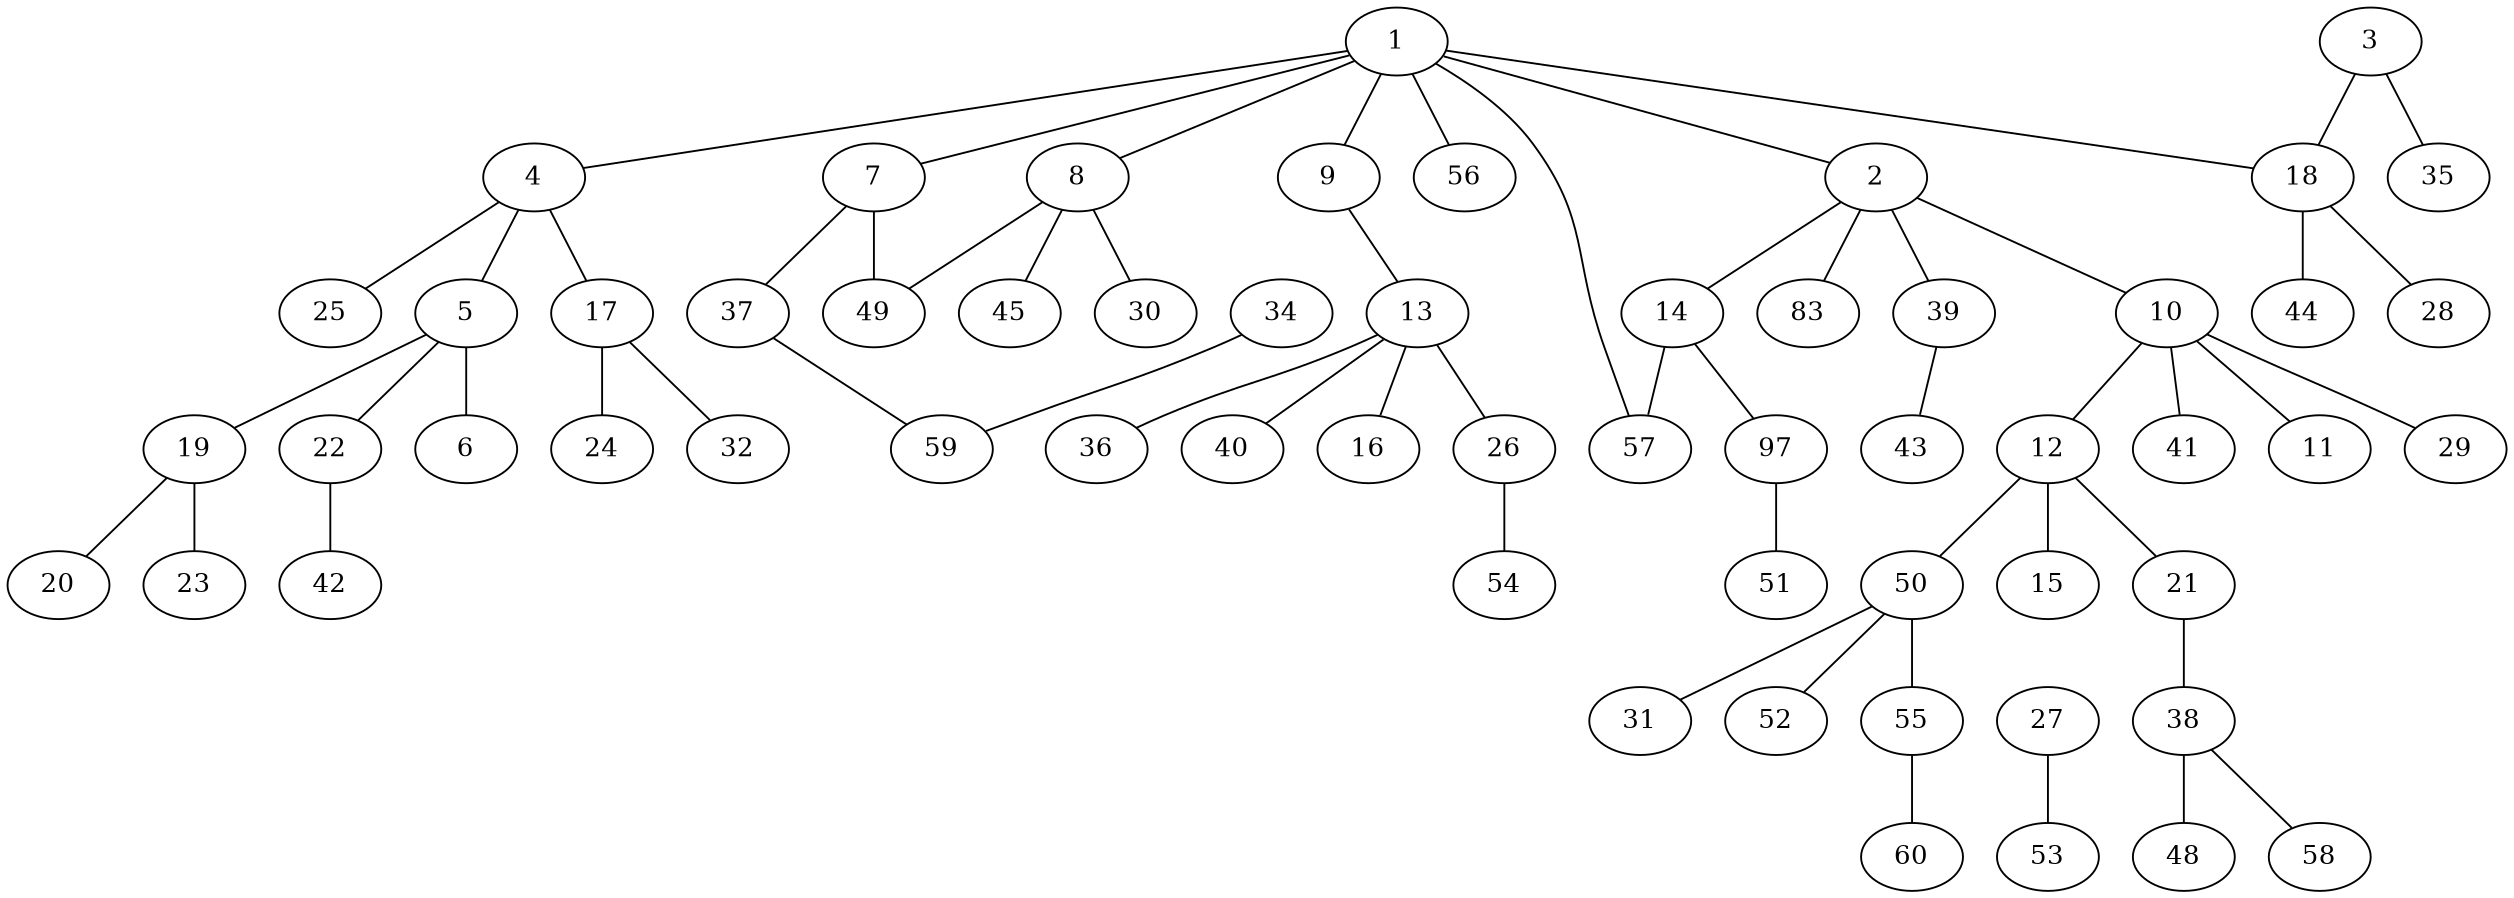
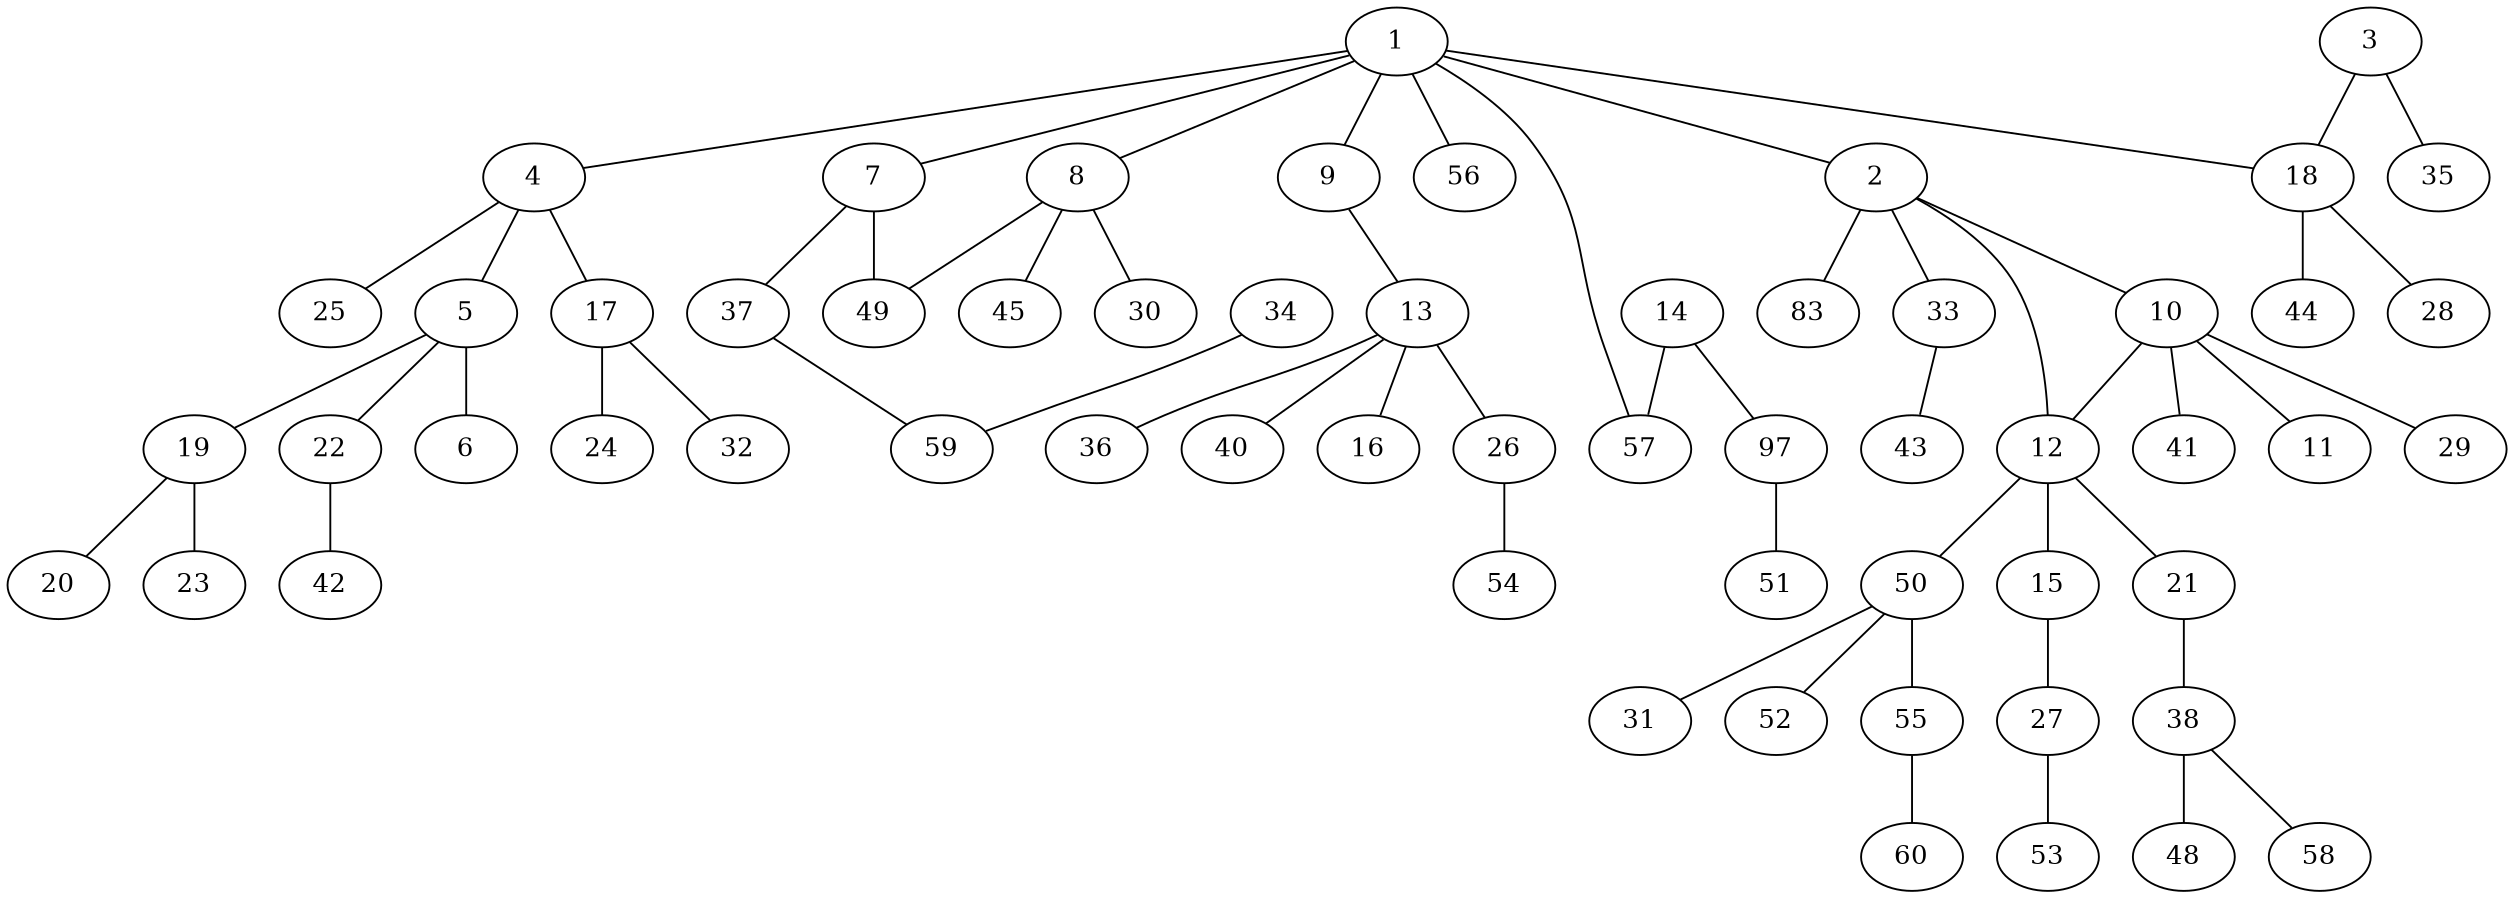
(1774, 246) -> (2016, 286)
(1944, 313) -> (1944, 313)
none -> (2048, 653)
